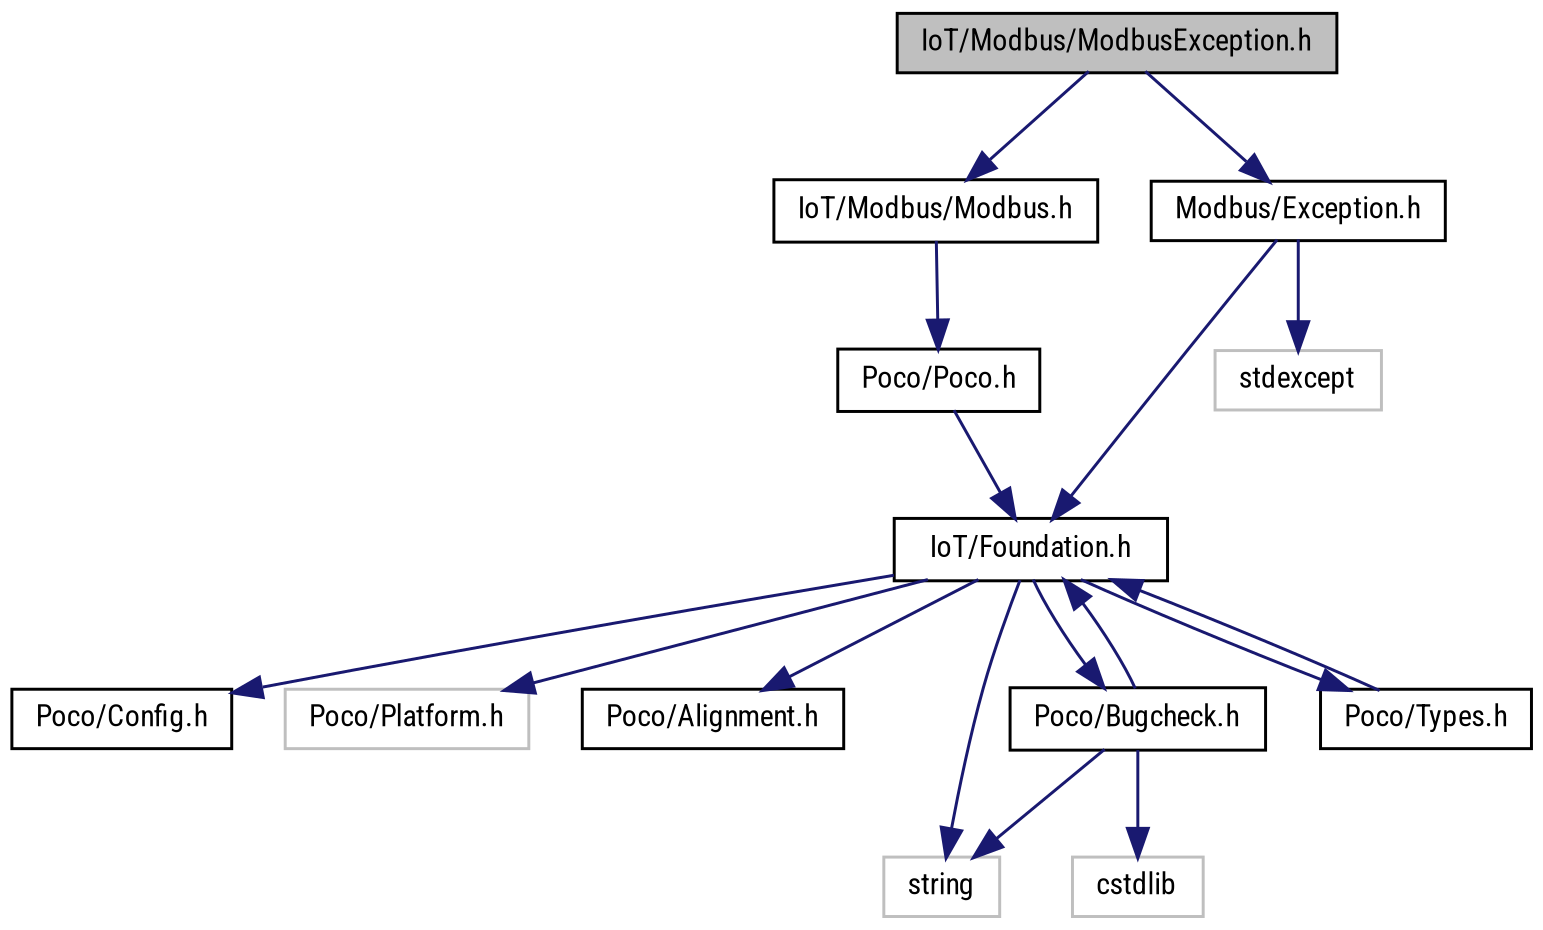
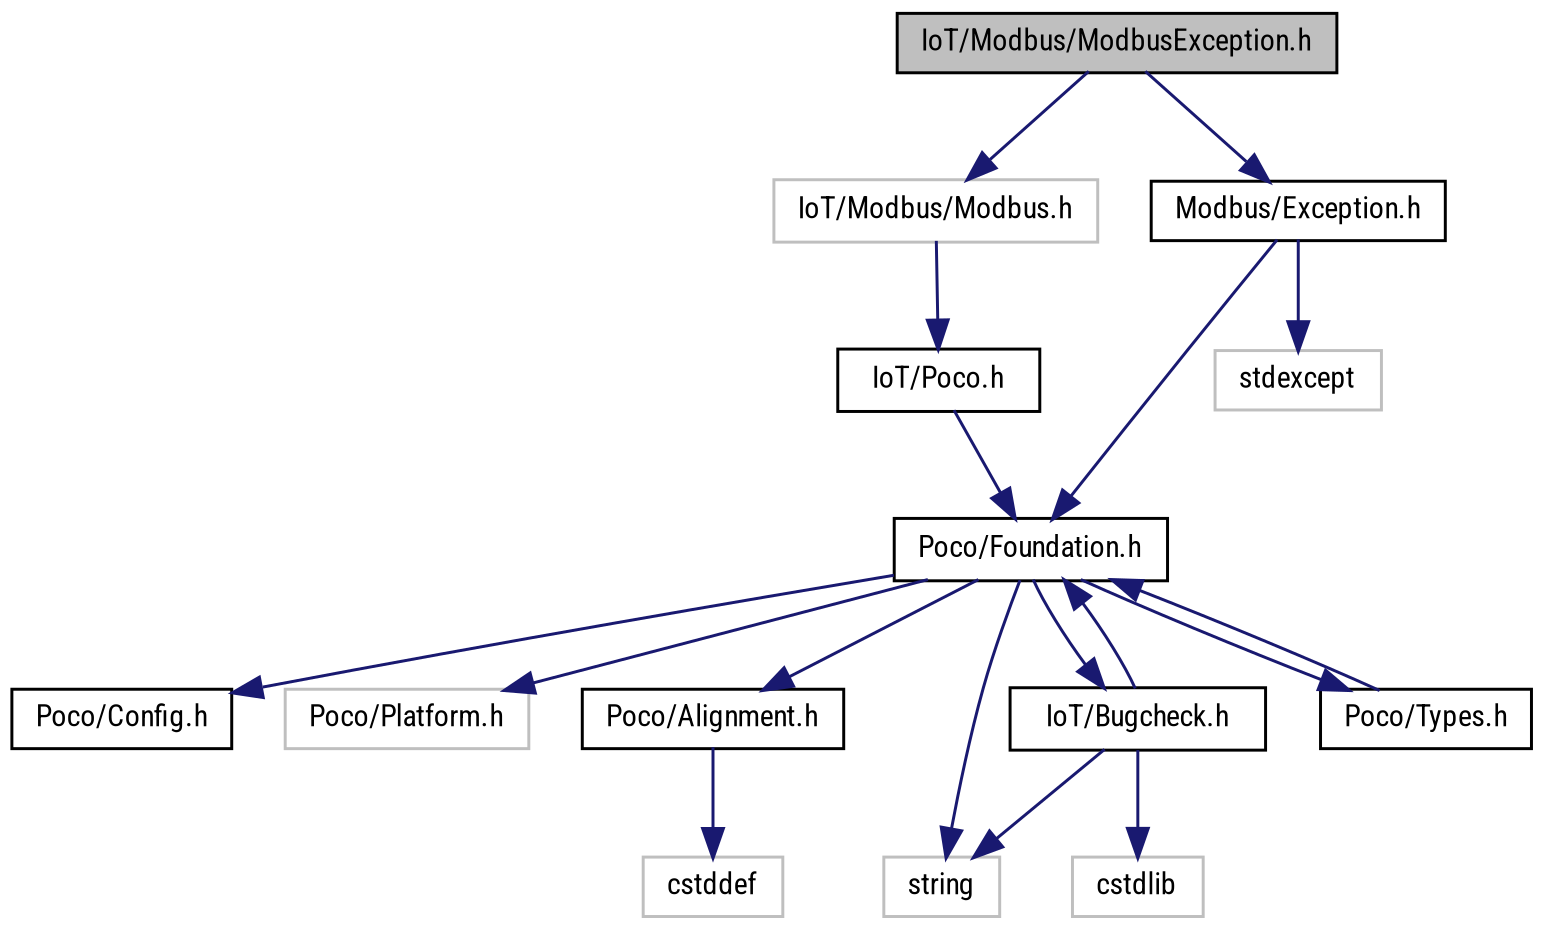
(936, 211) -> (936, 211)
(939, 380) -> (939, 380)
(1031, 550) -> (1031, 550)
(1138, 719) -> (1138, 719)
none -> (713, 887)
